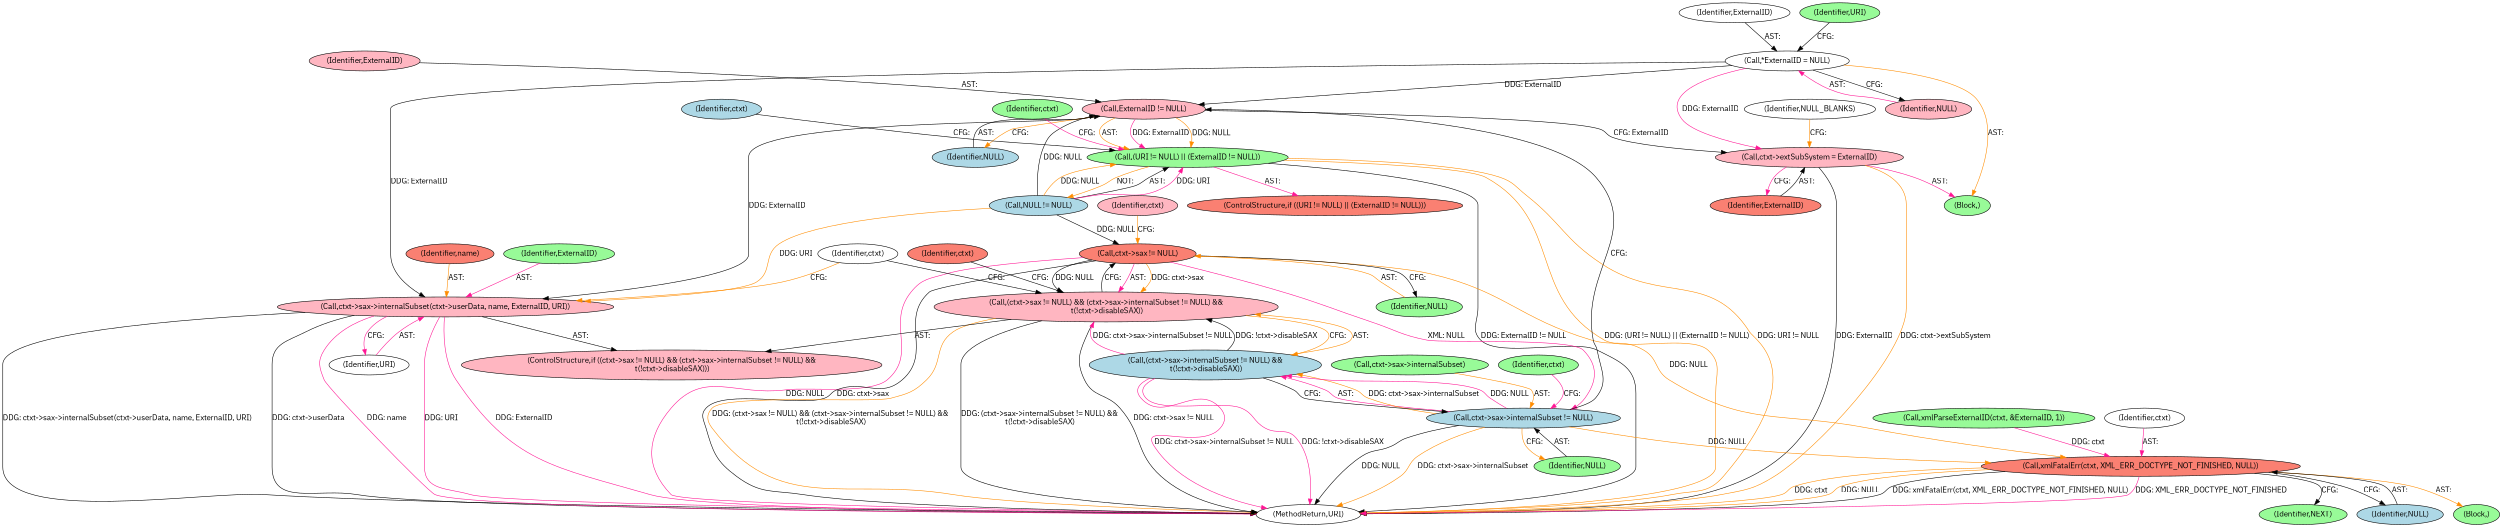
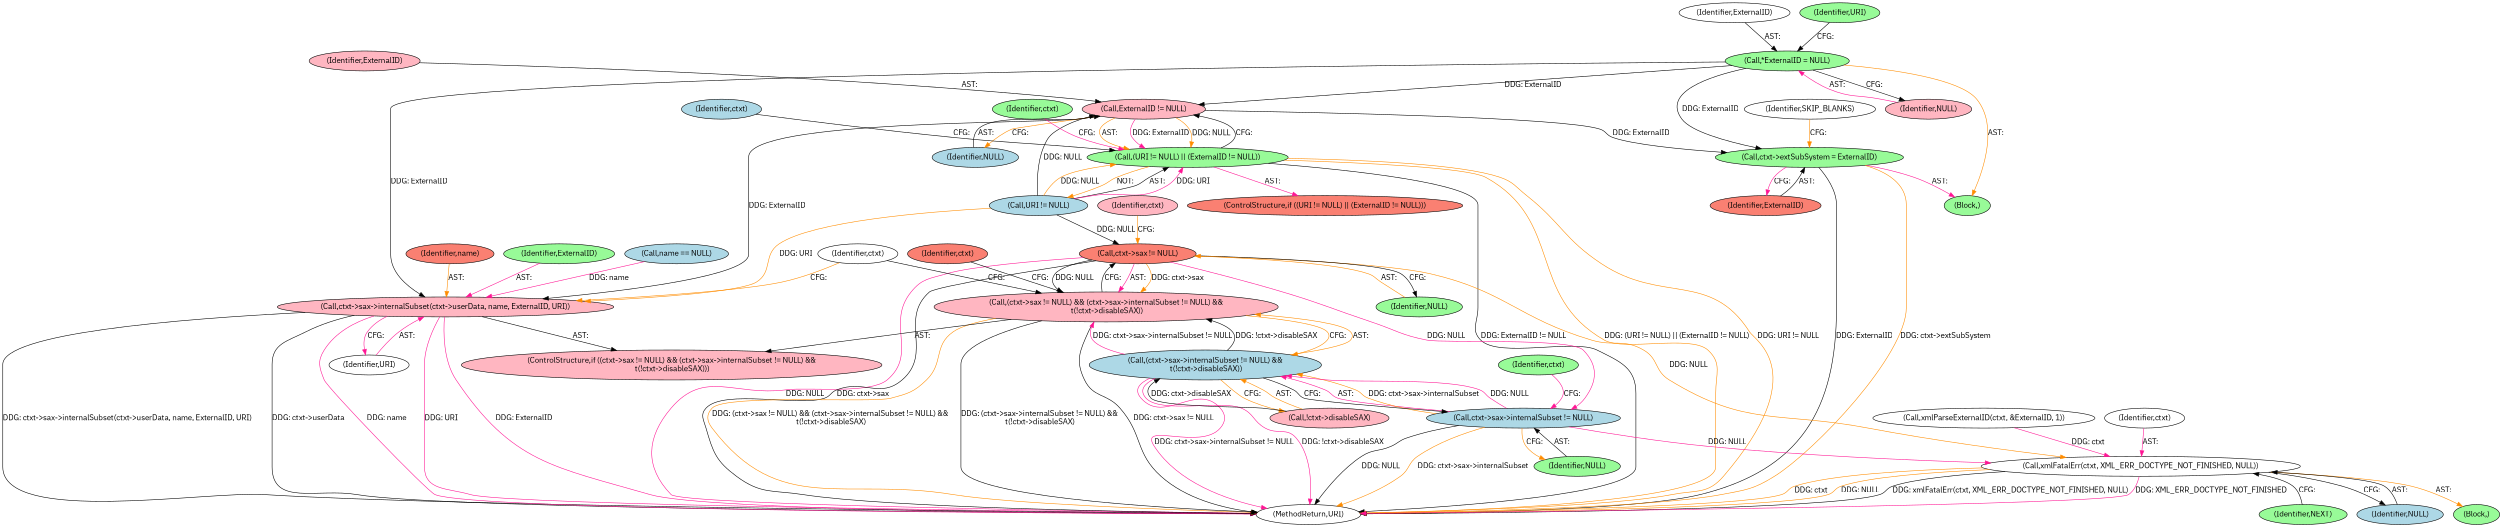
(1787, 61) -> (1787, 61)
(1810, 109) -> (1810, 109)
(1678, 112) -> (1678, 112)
(1641, 133) -> (1641, 133)
(1536, 145) -> (1229, 126)
(1809, 157) -> (1809, 157)
(1039, 206) -> (1039, 206)
none -> (677, 254)
(1446, 336) -> (1446, 336)
(1410, 365) -> none
none -> (1329, 418)
(1984, 418) -> (1984, 418)
(1777, 452) -> (1777, 452)
(2141, 466) -> (2141, 466)
(2314, 483) -> (2286, 482)
